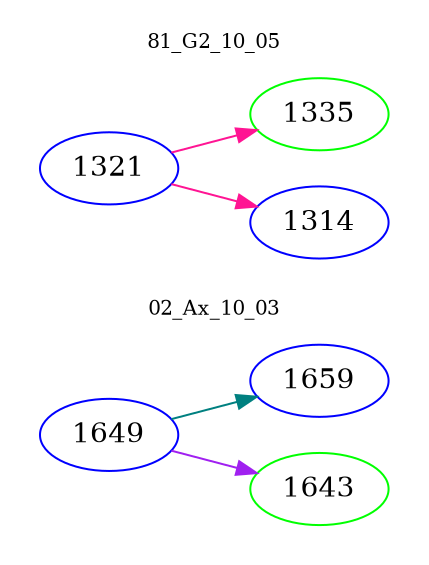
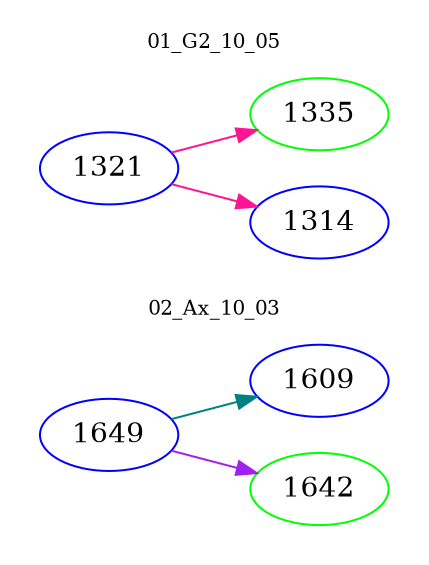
(214, 43) -> (214, 43)
(319, 381) -> (319, 381)
(319, 489) -> (319, 489)
